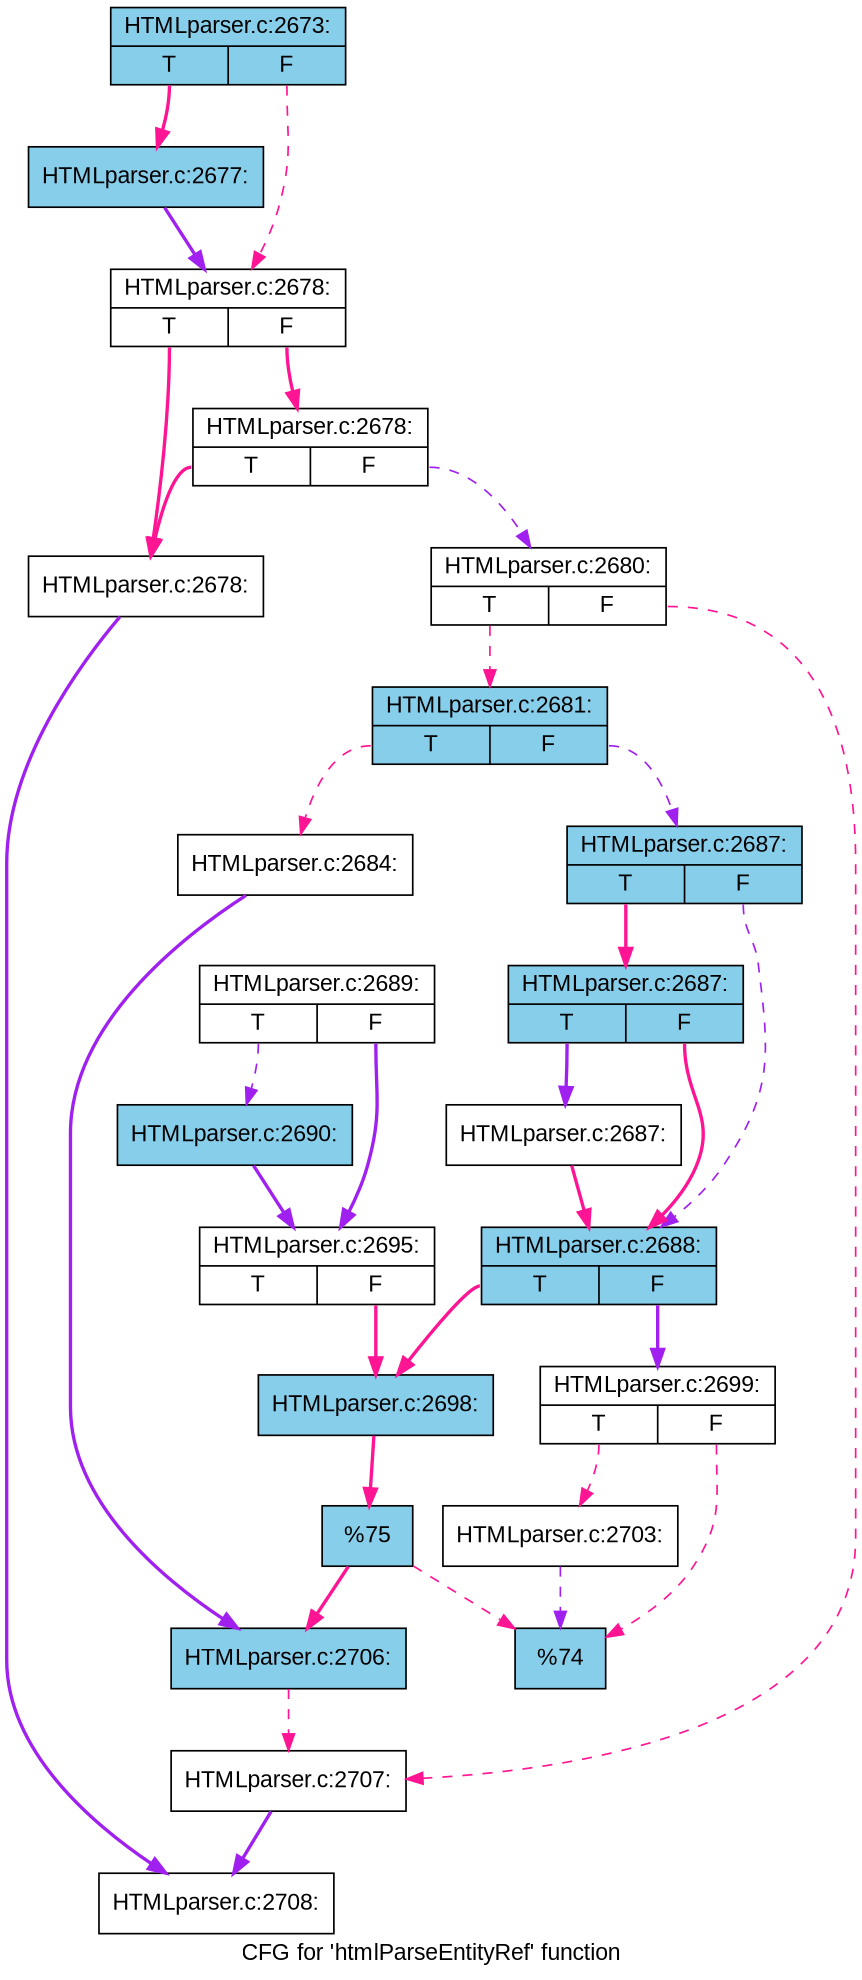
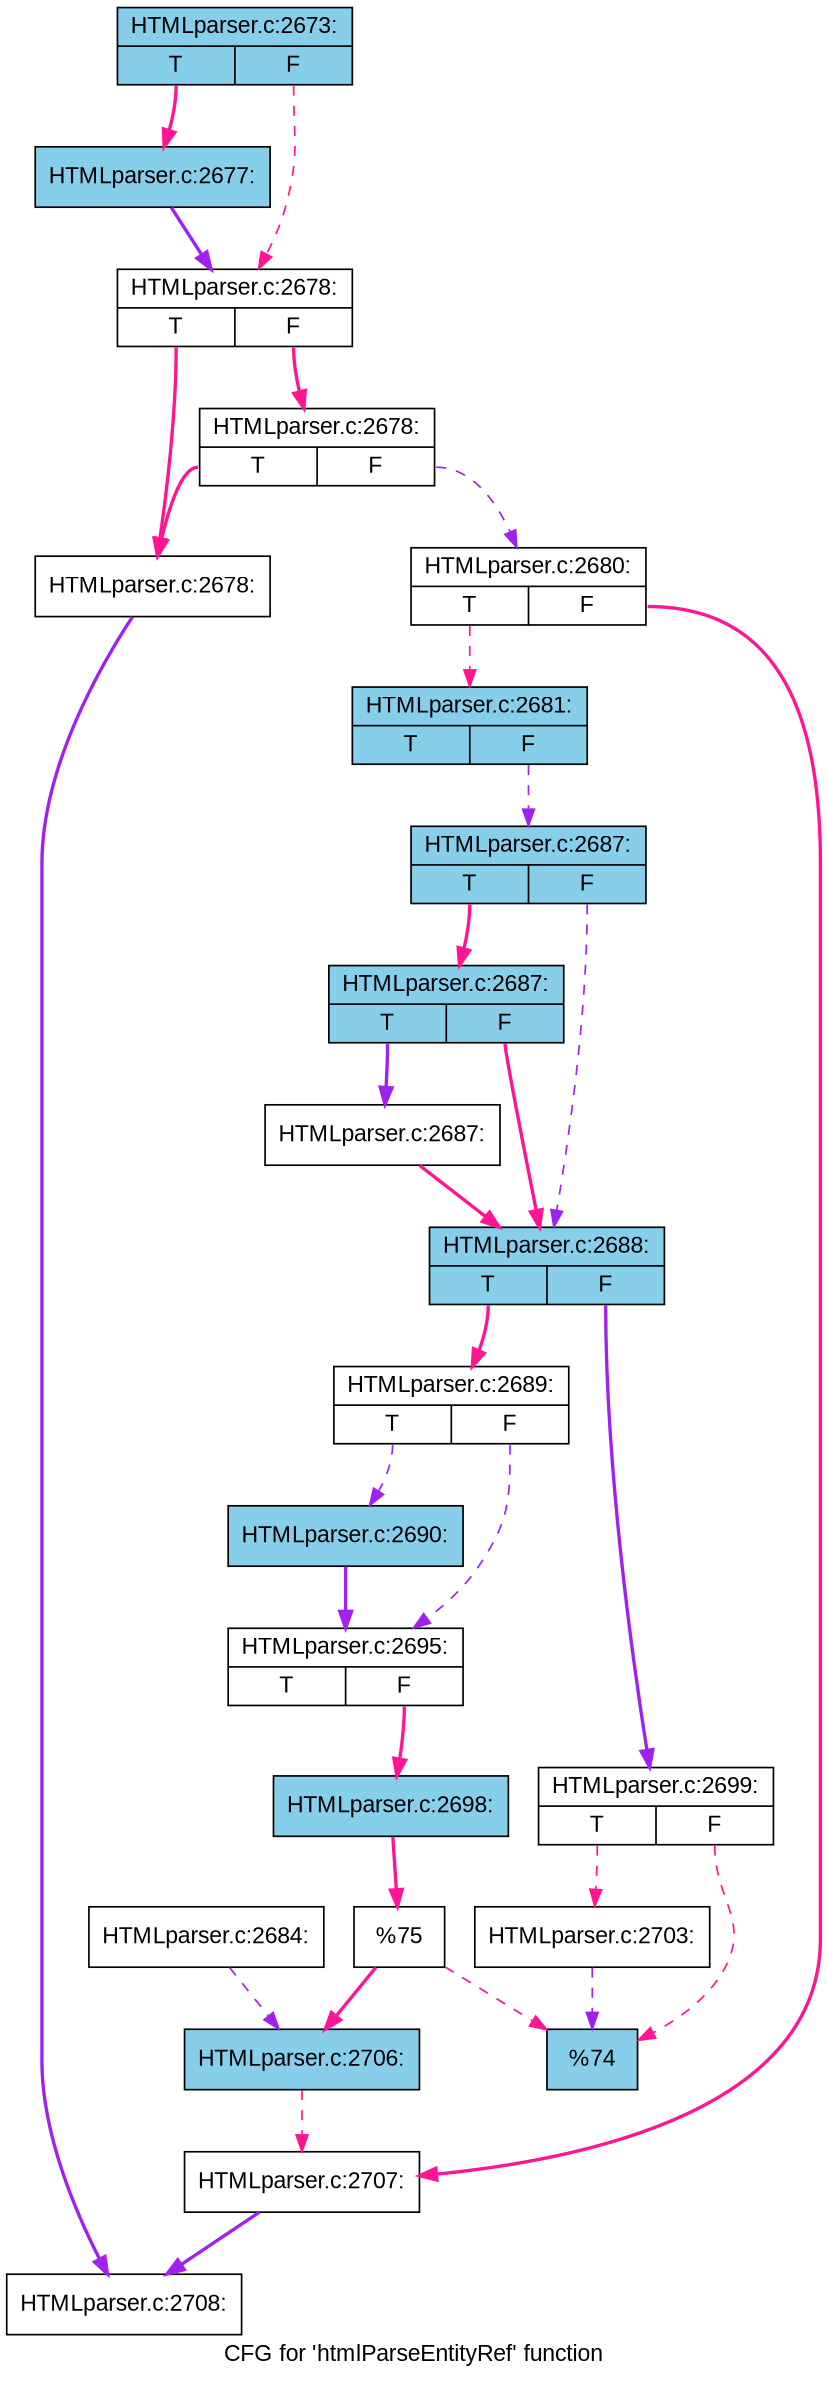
(327, 771) -> none
(375, 1130) -> (493, 1543)
(70, 1252) -> (249, 1992)
(856, 1291) -> (820, 1471)
(441, 1321) -> (486, 1329)
(367, 1536) -> (399, 1937)
